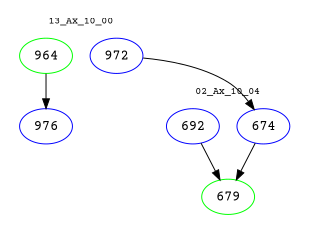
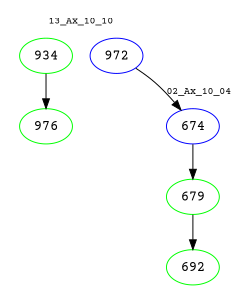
(81, 21) -> (81, 21)
(46, 56) -> (46, 56)
(46, 126) -> (46, 126)
(193, 126) -> (193, 267)
(208, 157) -> (193, 227)
